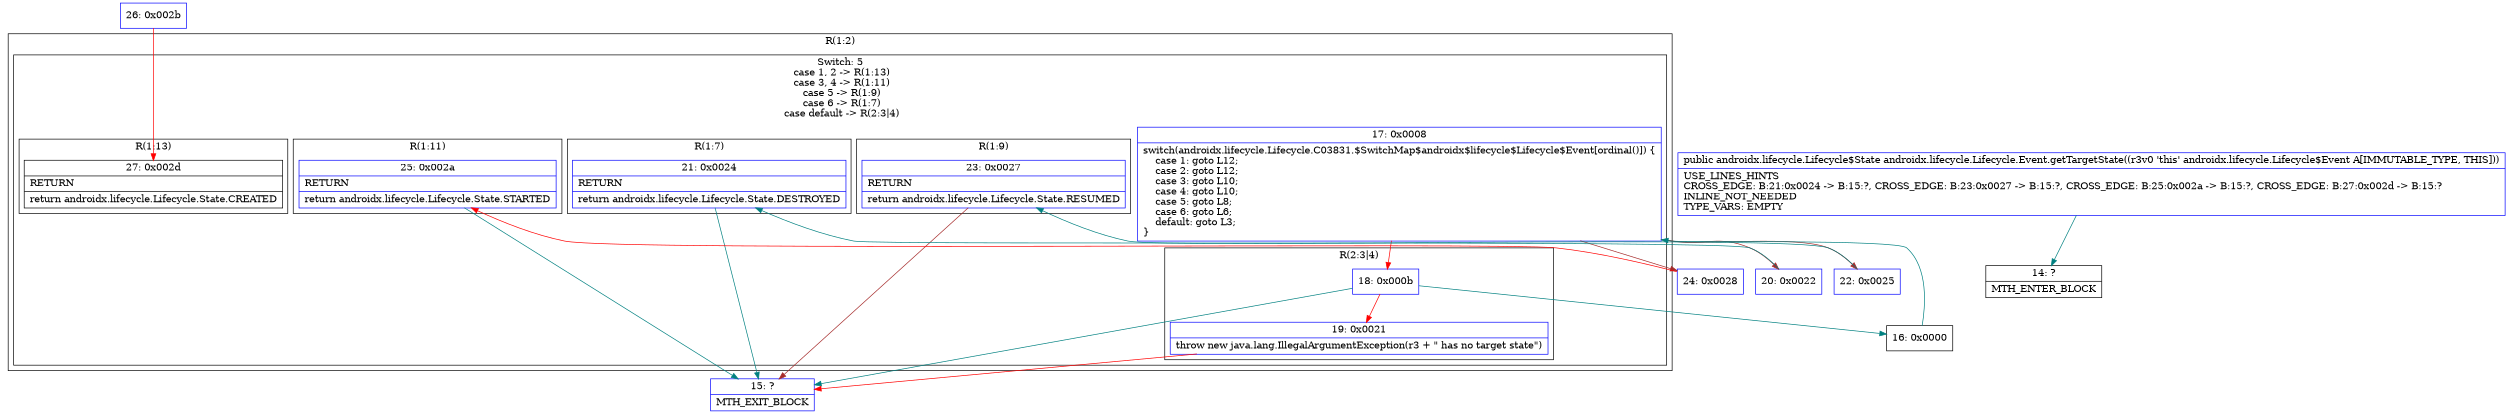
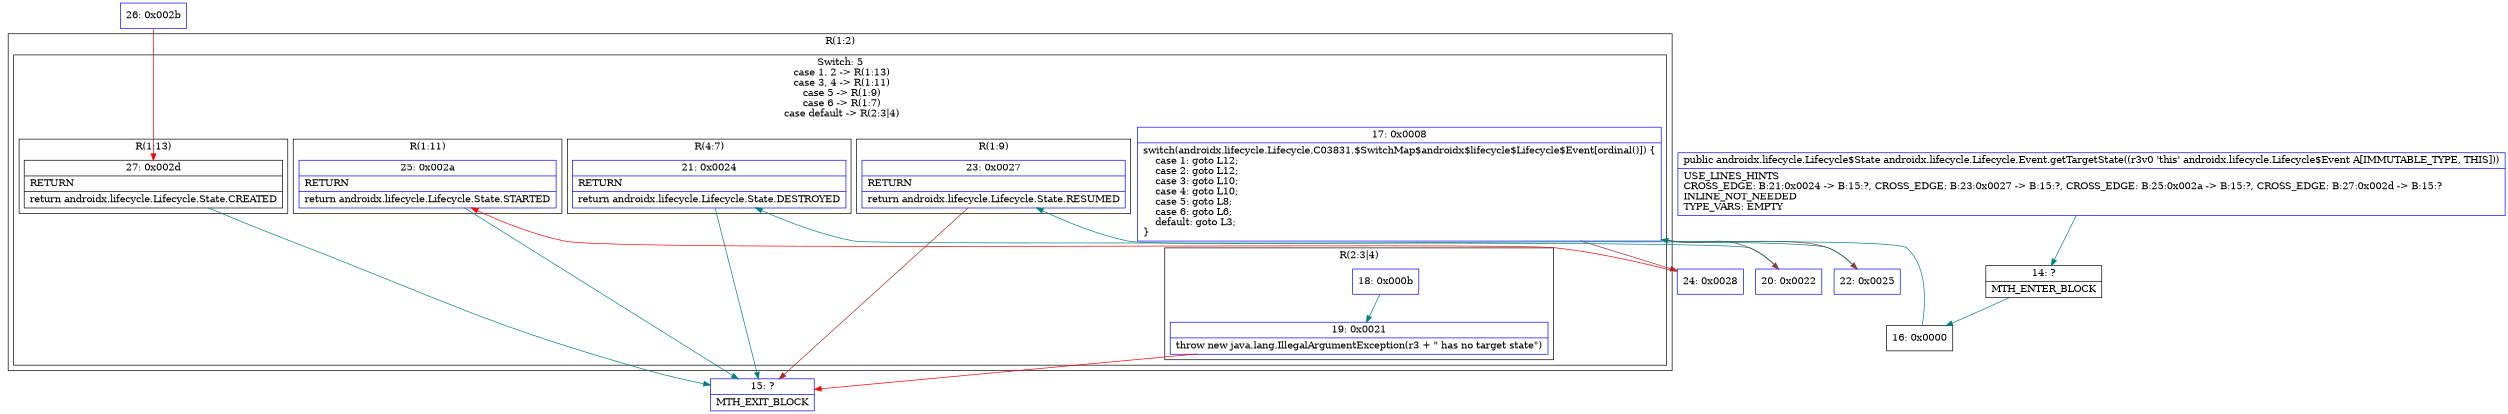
(709, 147) -> (709, 147)
(1390, 252) -> none
(1375, 305) -> (1375, 305)
(1649, 310) -> (1981, 310)
(1087, 336) -> (453, 305)
